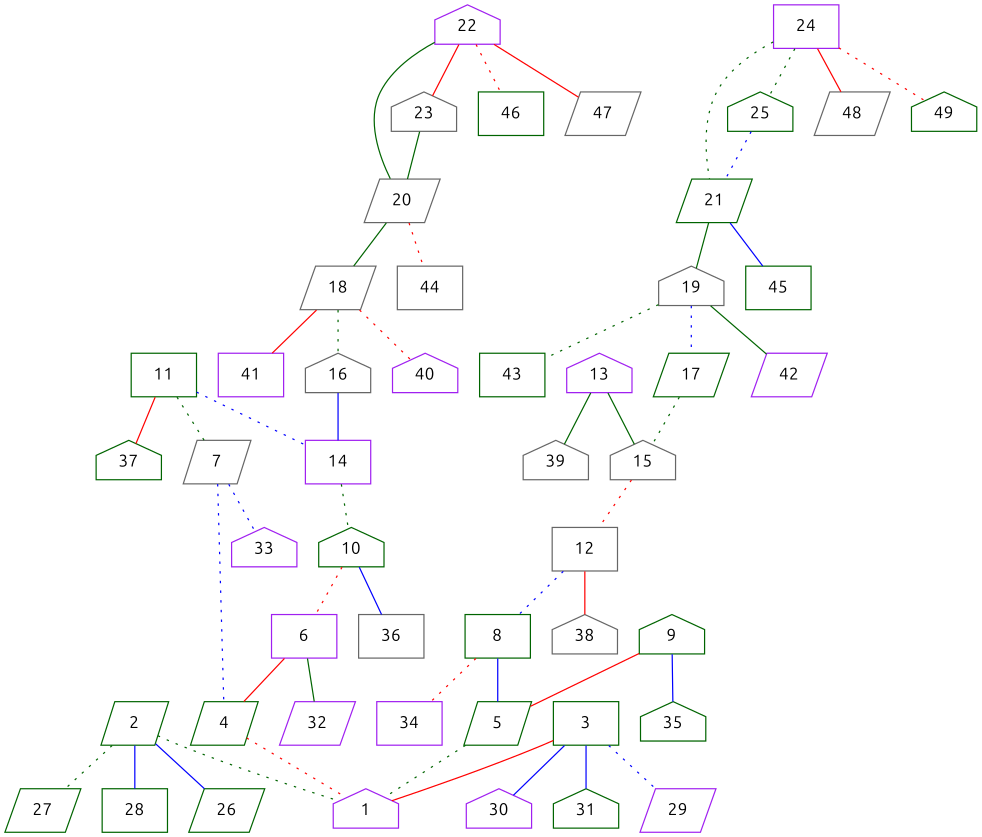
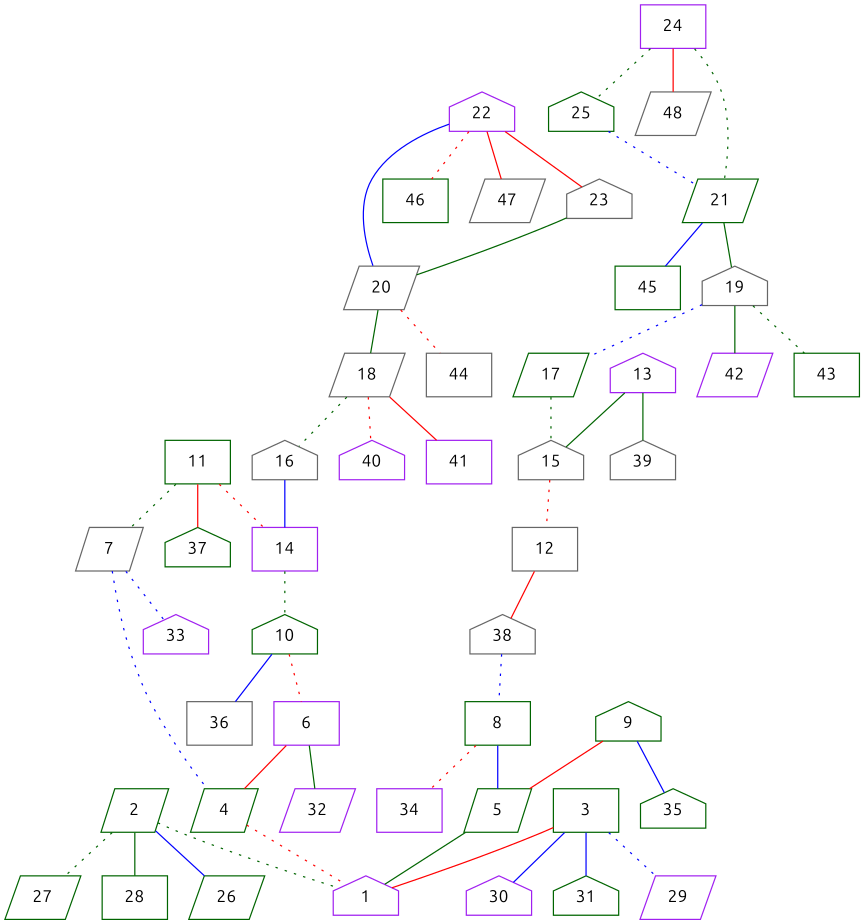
(378, 99) -> (374, 176)
(944, 114) -> none
(251, 418) -> (241, 506)
(541, 593) -> (500, 678)
(135, 767) -> (135, 854)
(425, 771) -> (425, 858)
